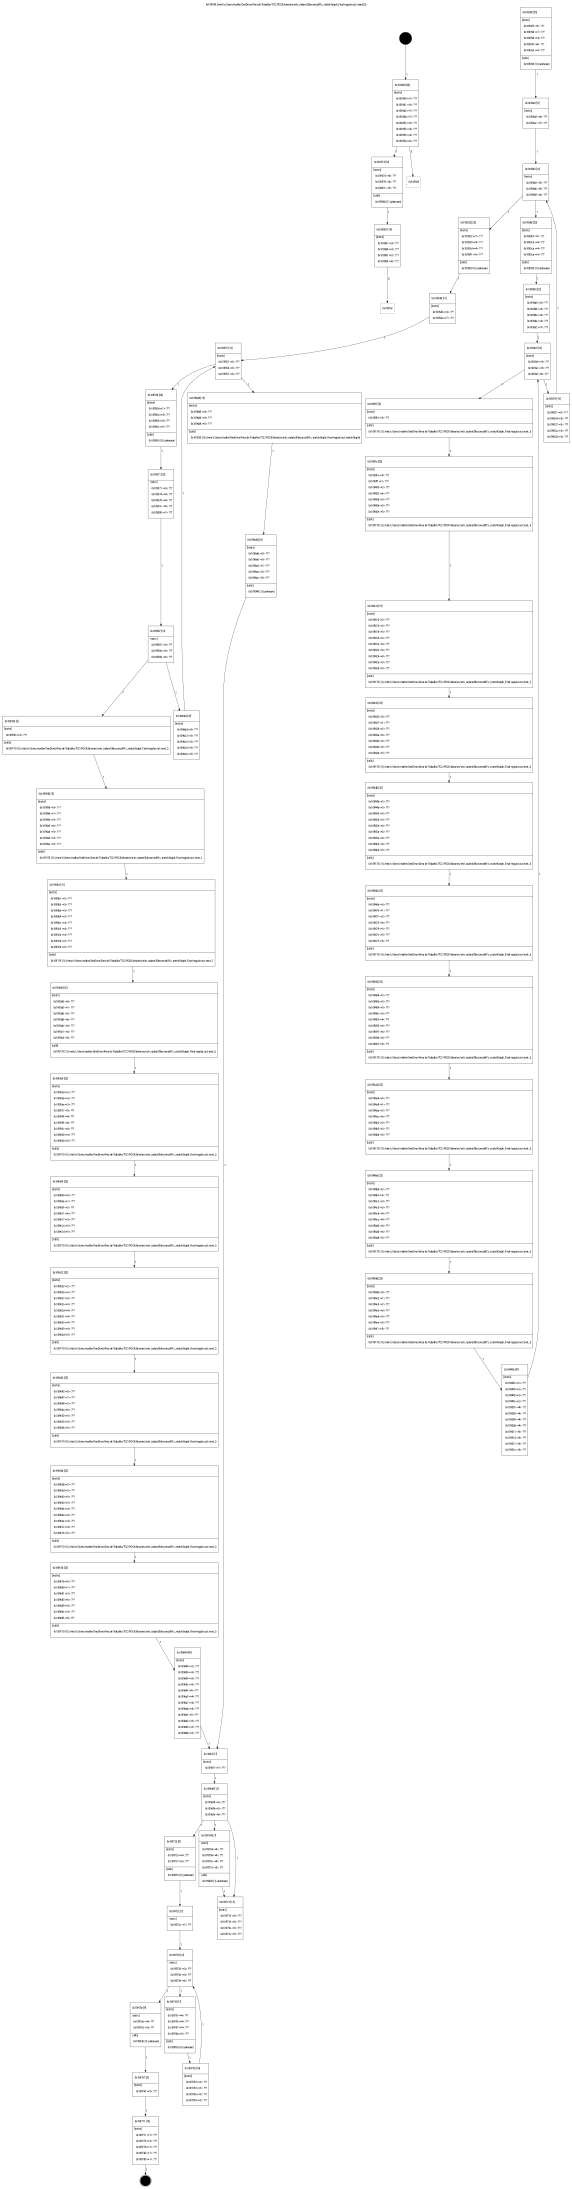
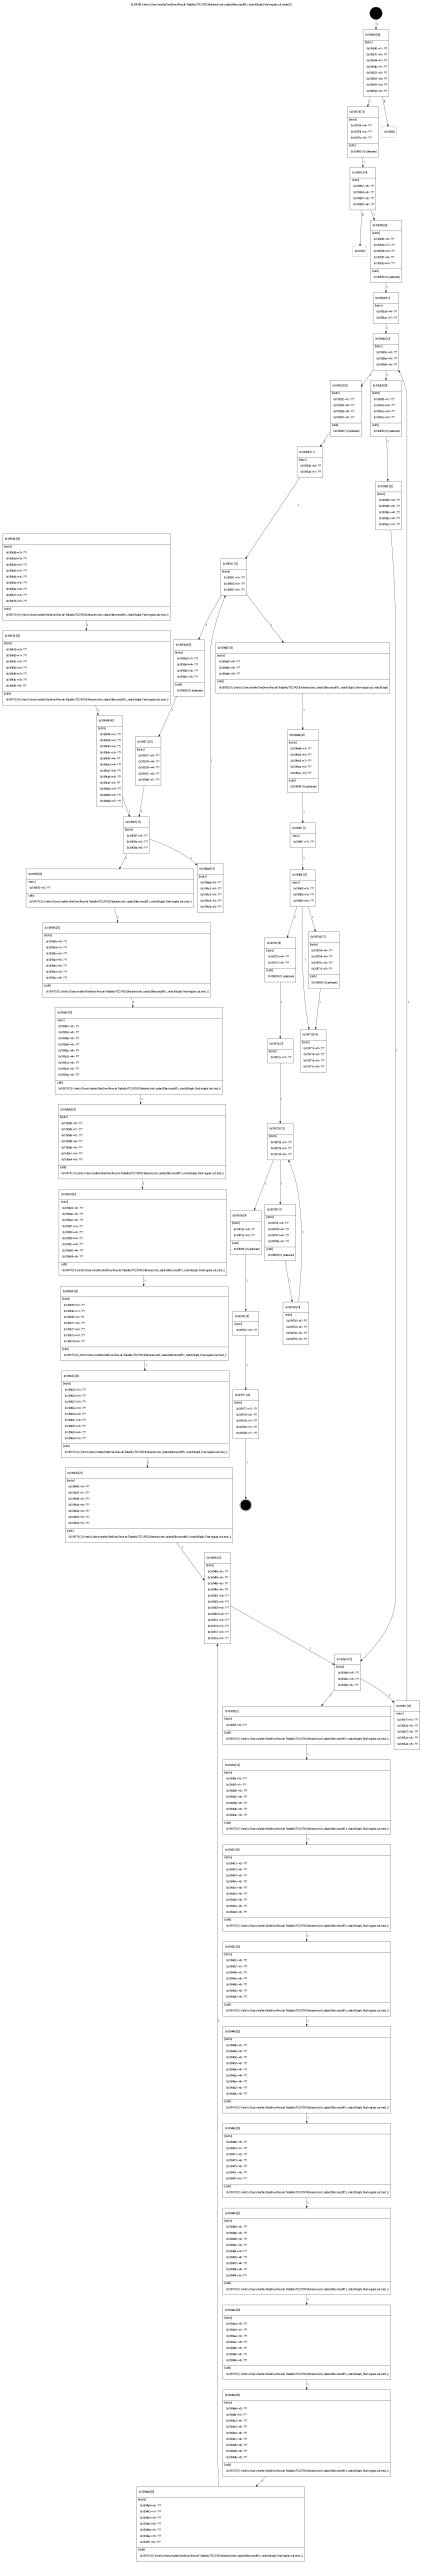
none -> (372, 214)
(134, 1455) -> (190, 1561)
(205, 1736) -> (126, 806)
